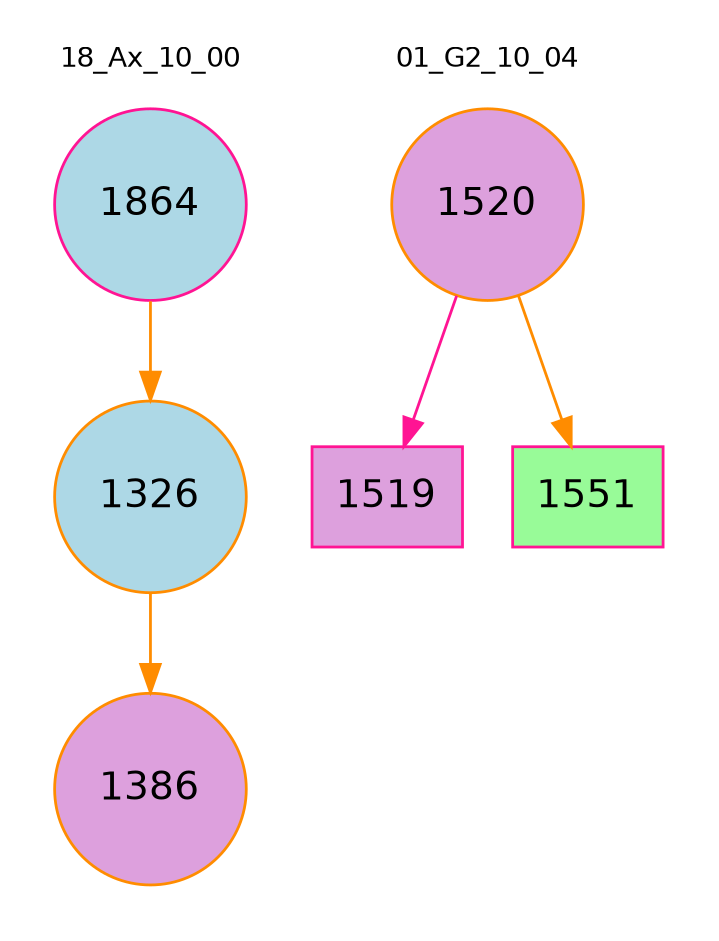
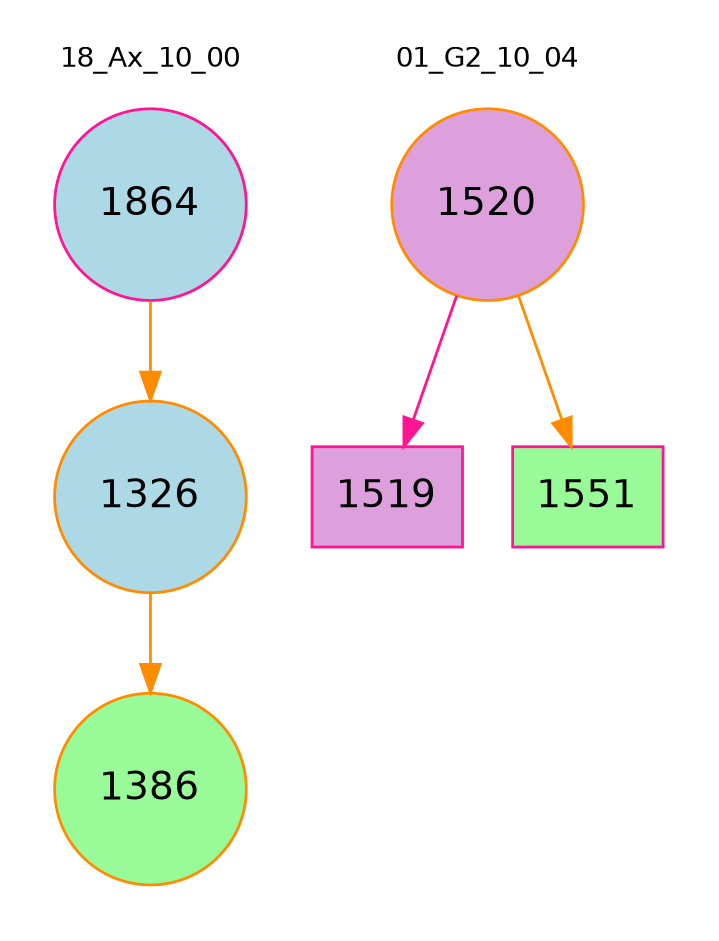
(150, 789) -> (150, 789)
